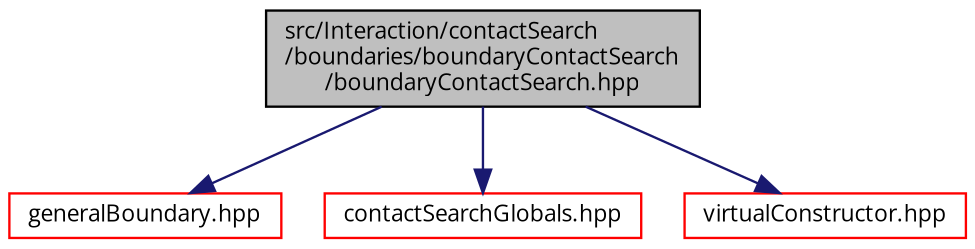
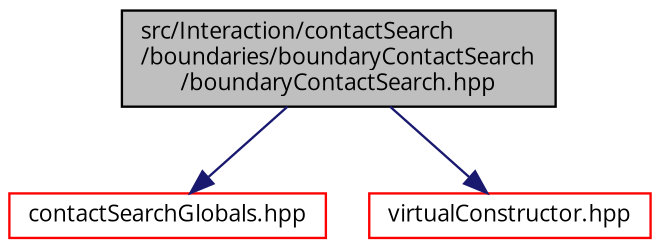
(145, 216) -> none
